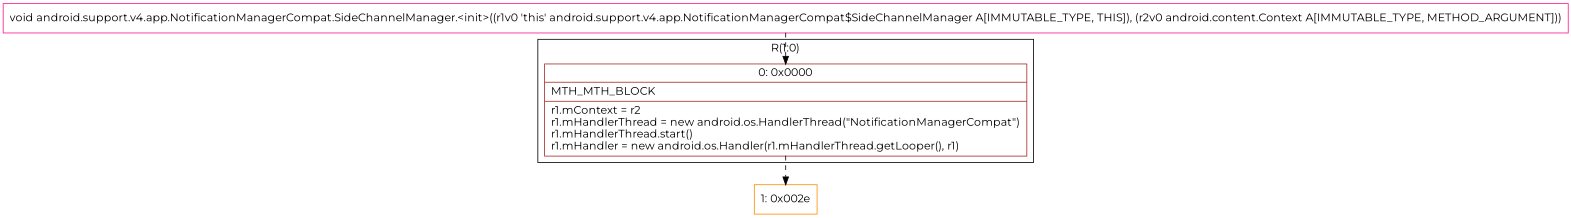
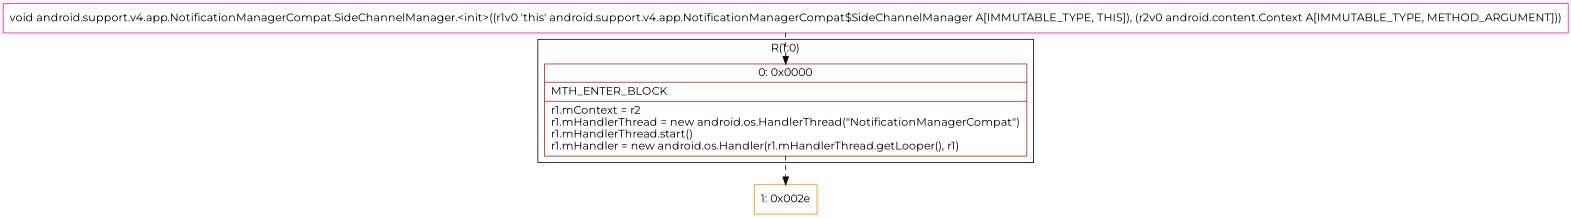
(603, 91) -> (609, 91)
